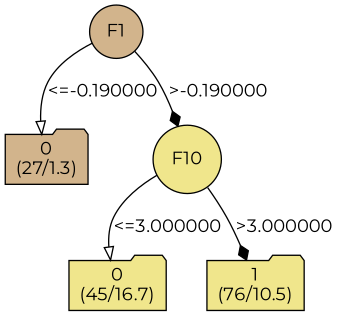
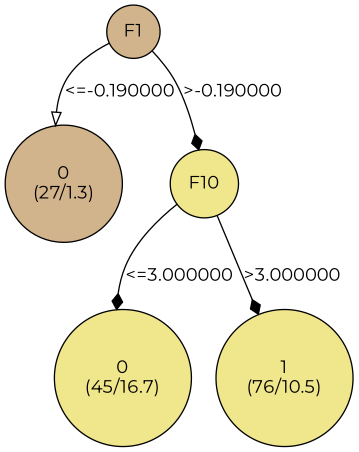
(47, 159) -> (64, 184)
(122, 204) -> (139, 243)
(118, 285) -> (123, 378)
(256, 285) -> (285, 378)
